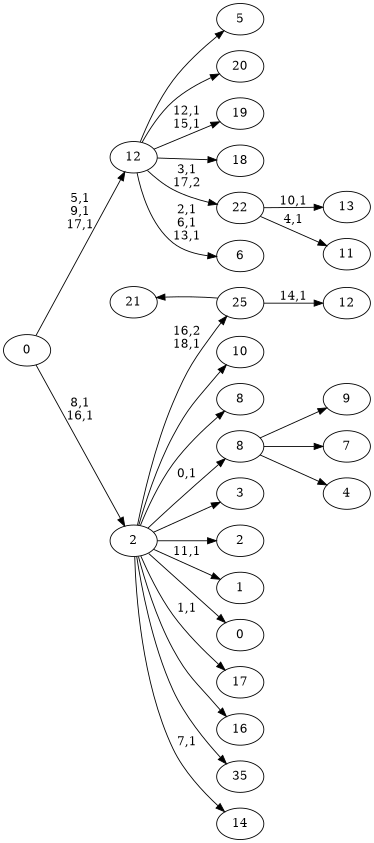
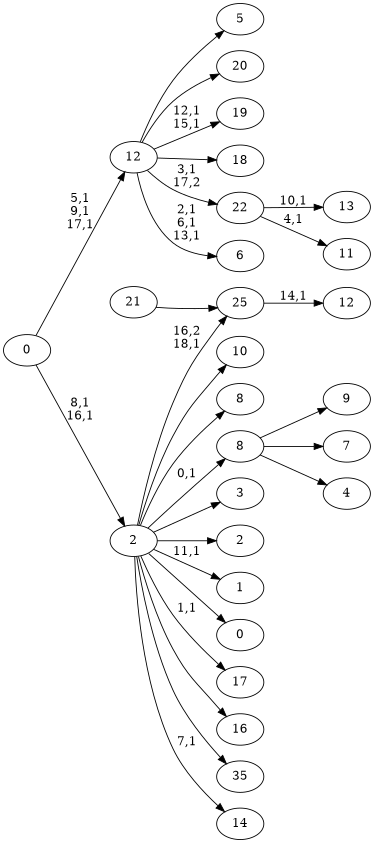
(191, 297) -> (182, 309)
